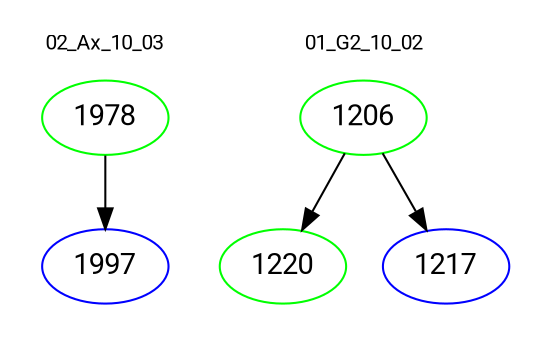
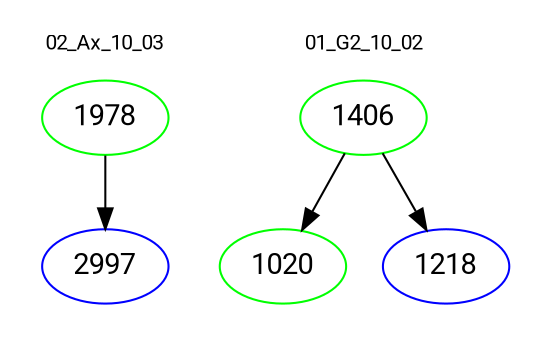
(363, 118) -> (363, 118)
(105, 266) -> (105, 266)
(283, 266) -> (283, 266)
(446, 266) -> (446, 266)
